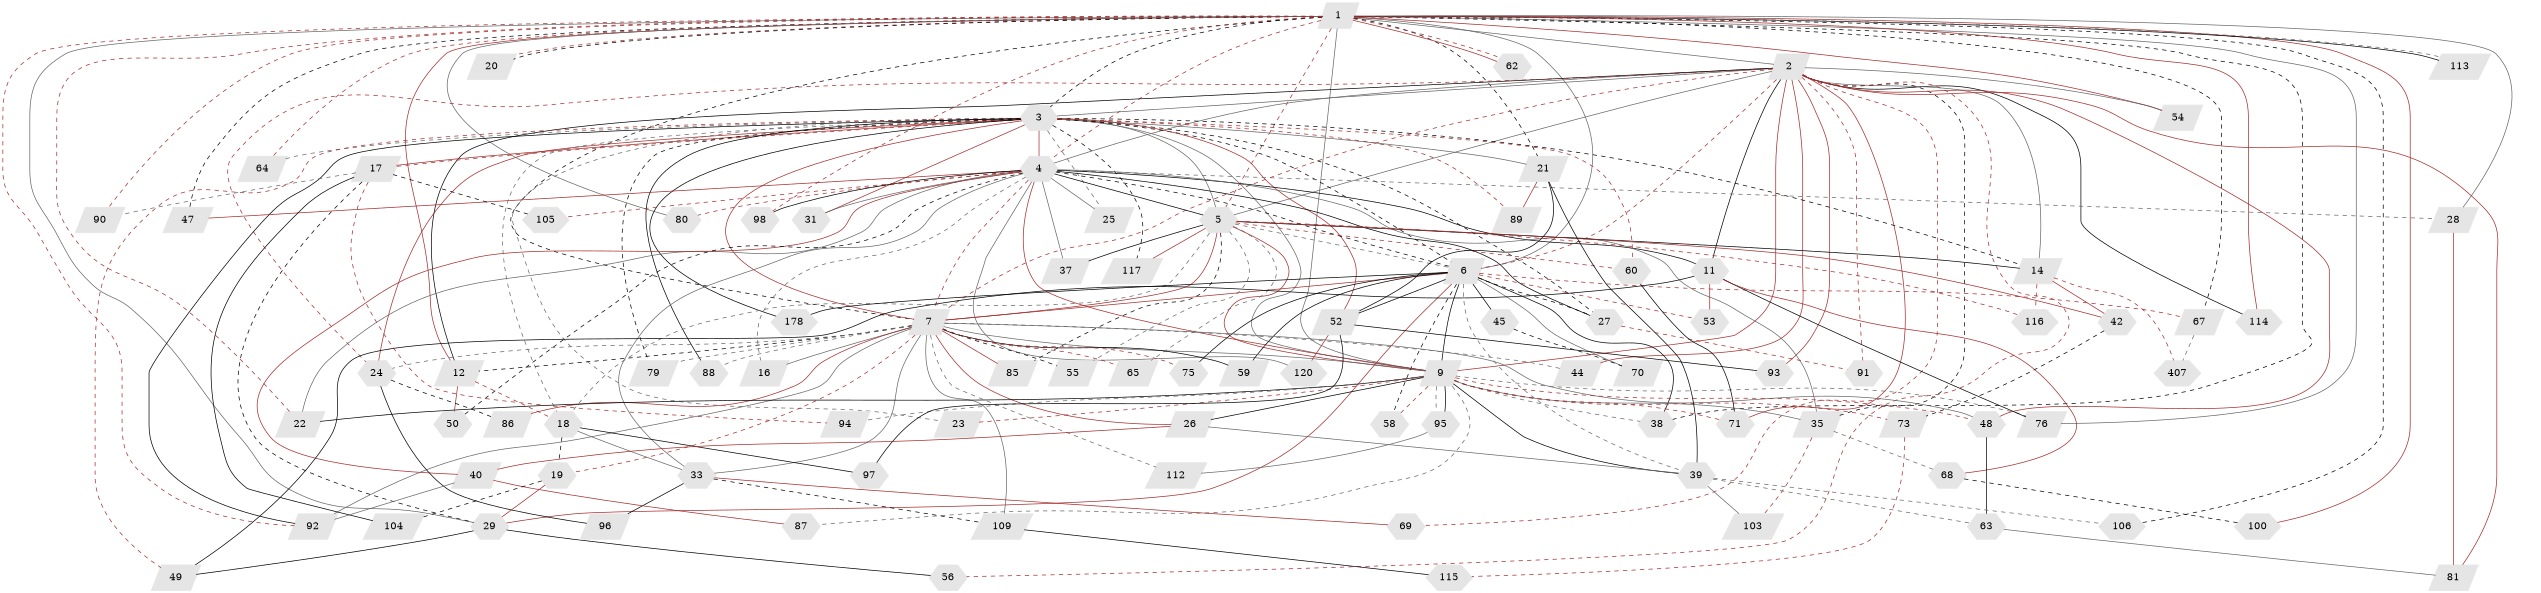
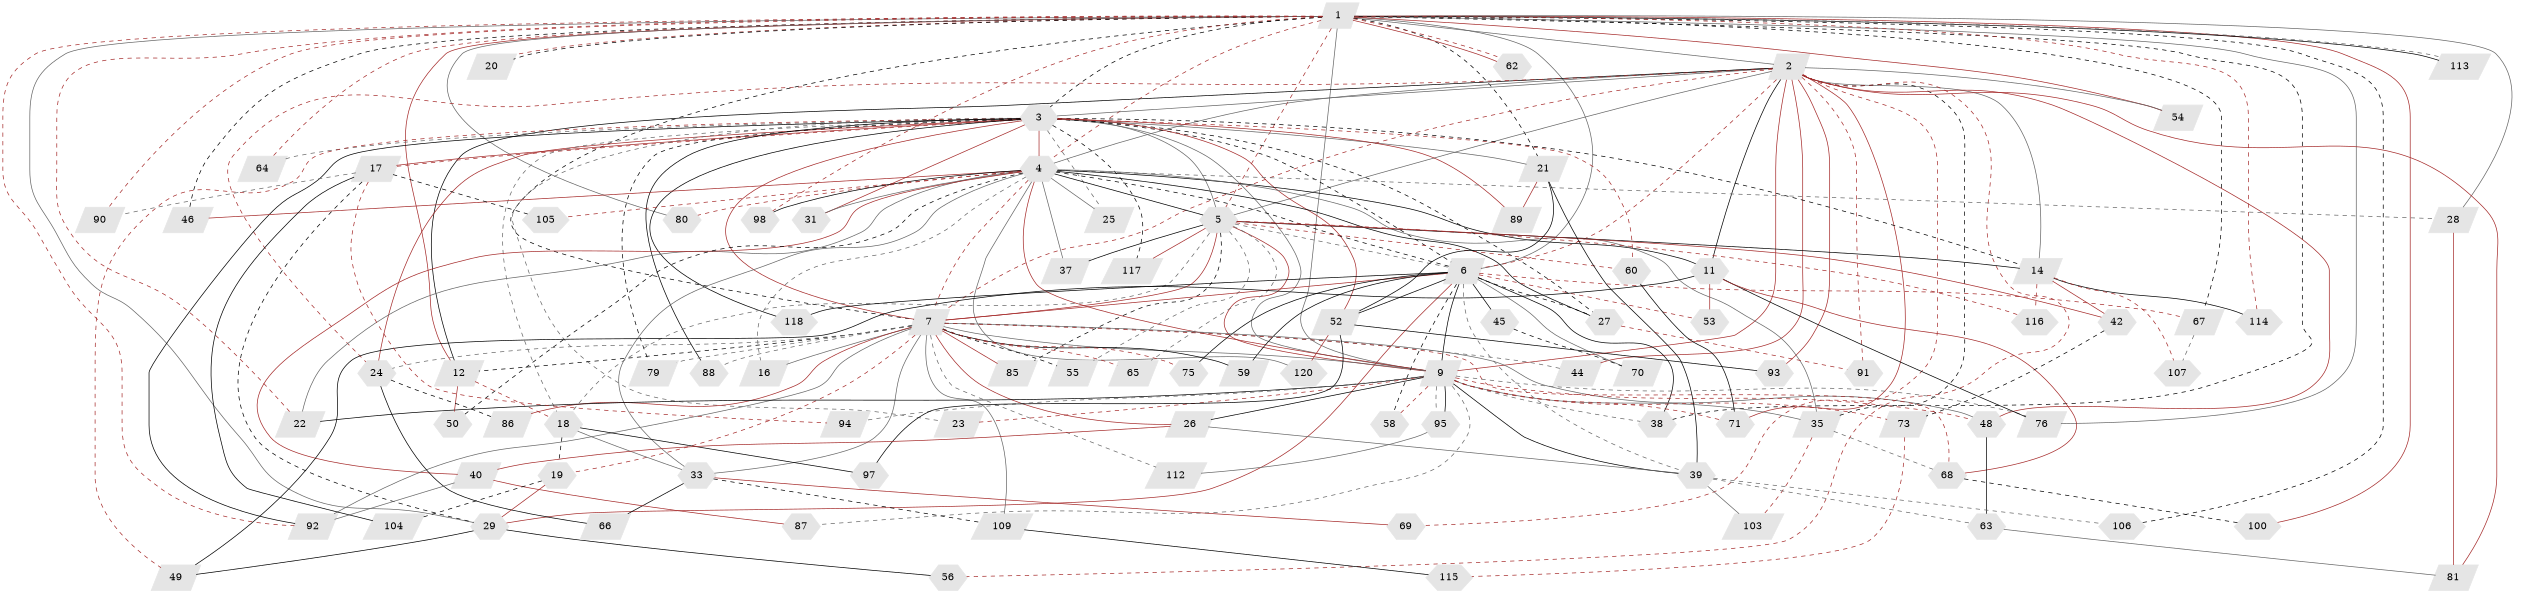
(2081, 48) -> (2081, 48)
(1290, 133) -> (1290, 133)
(2069, 133) -> (2148, 296)
(188, 220) -> (188, 220)
(794, 322) -> (794, 322)
none -> (1472, 364)
(2177, 373) -> (2177, 373)
(605, 527) -> (605, 527)
